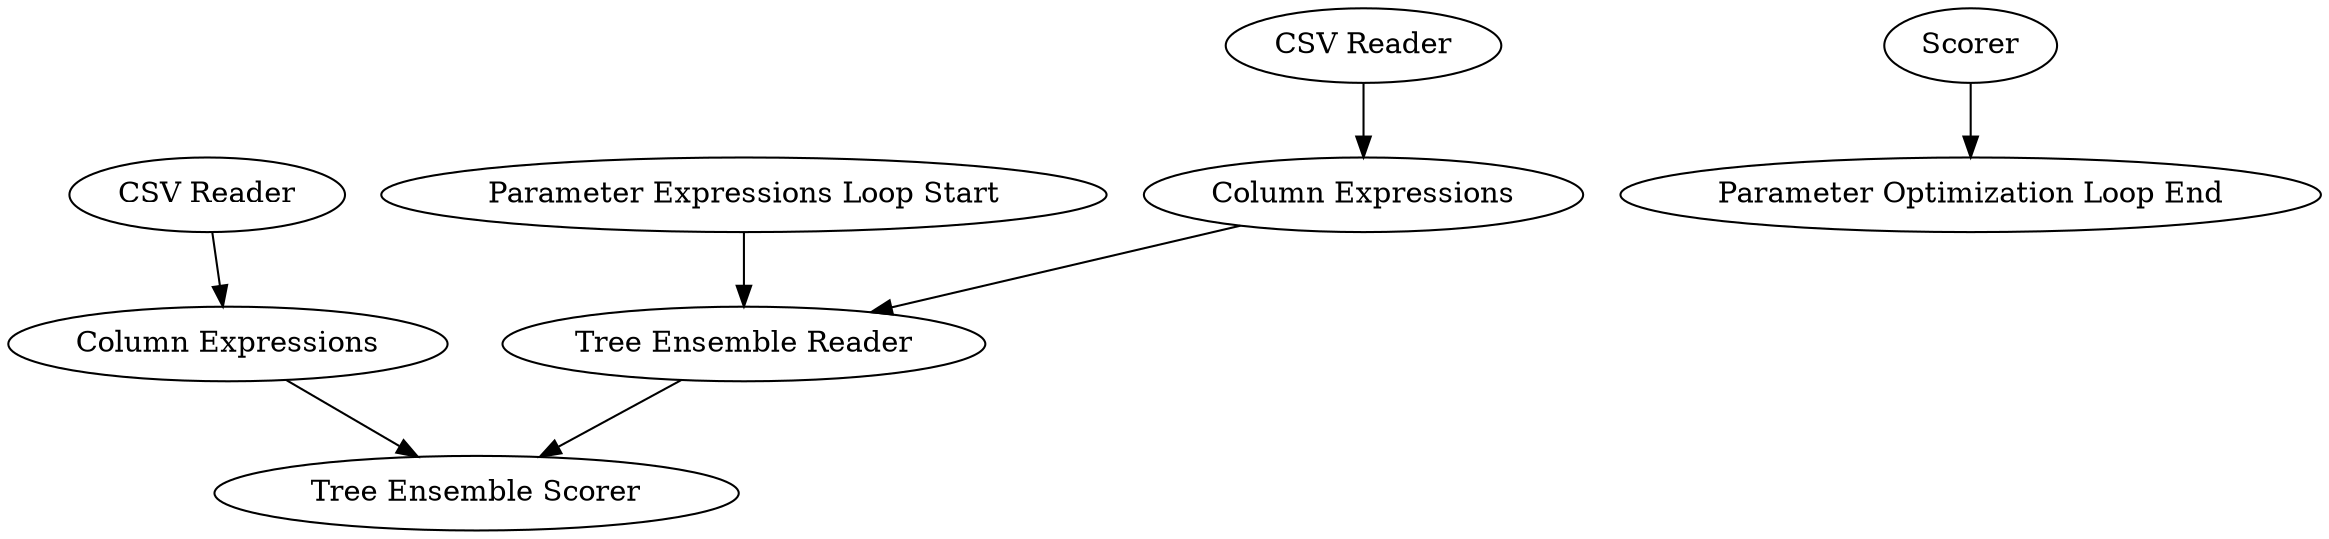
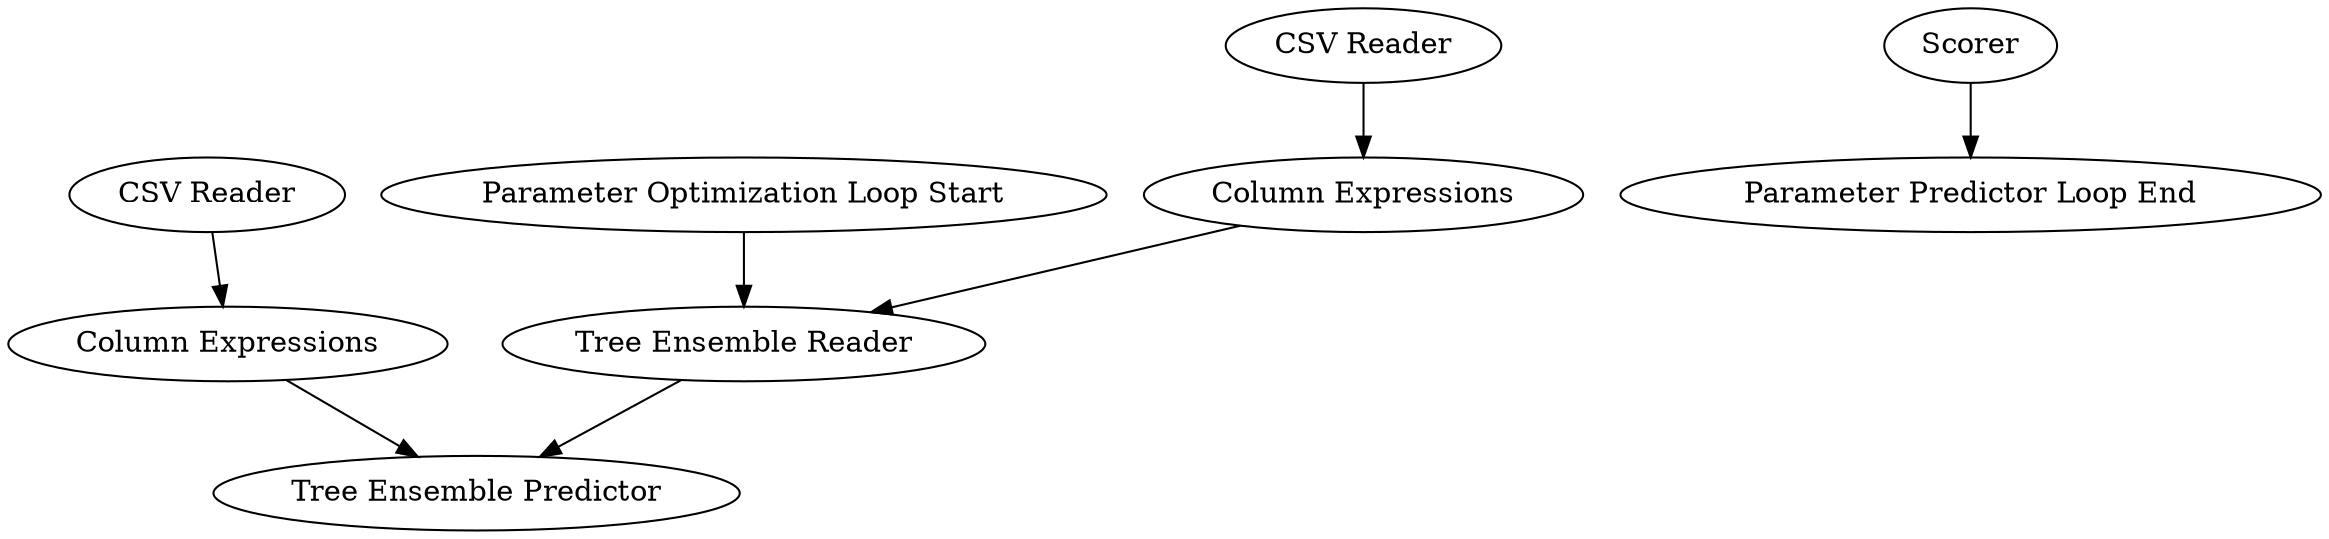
(744, 195) -> (744, 195)
(1971, 195) -> (1971, 195)
(477, 493) -> (477, 493)
